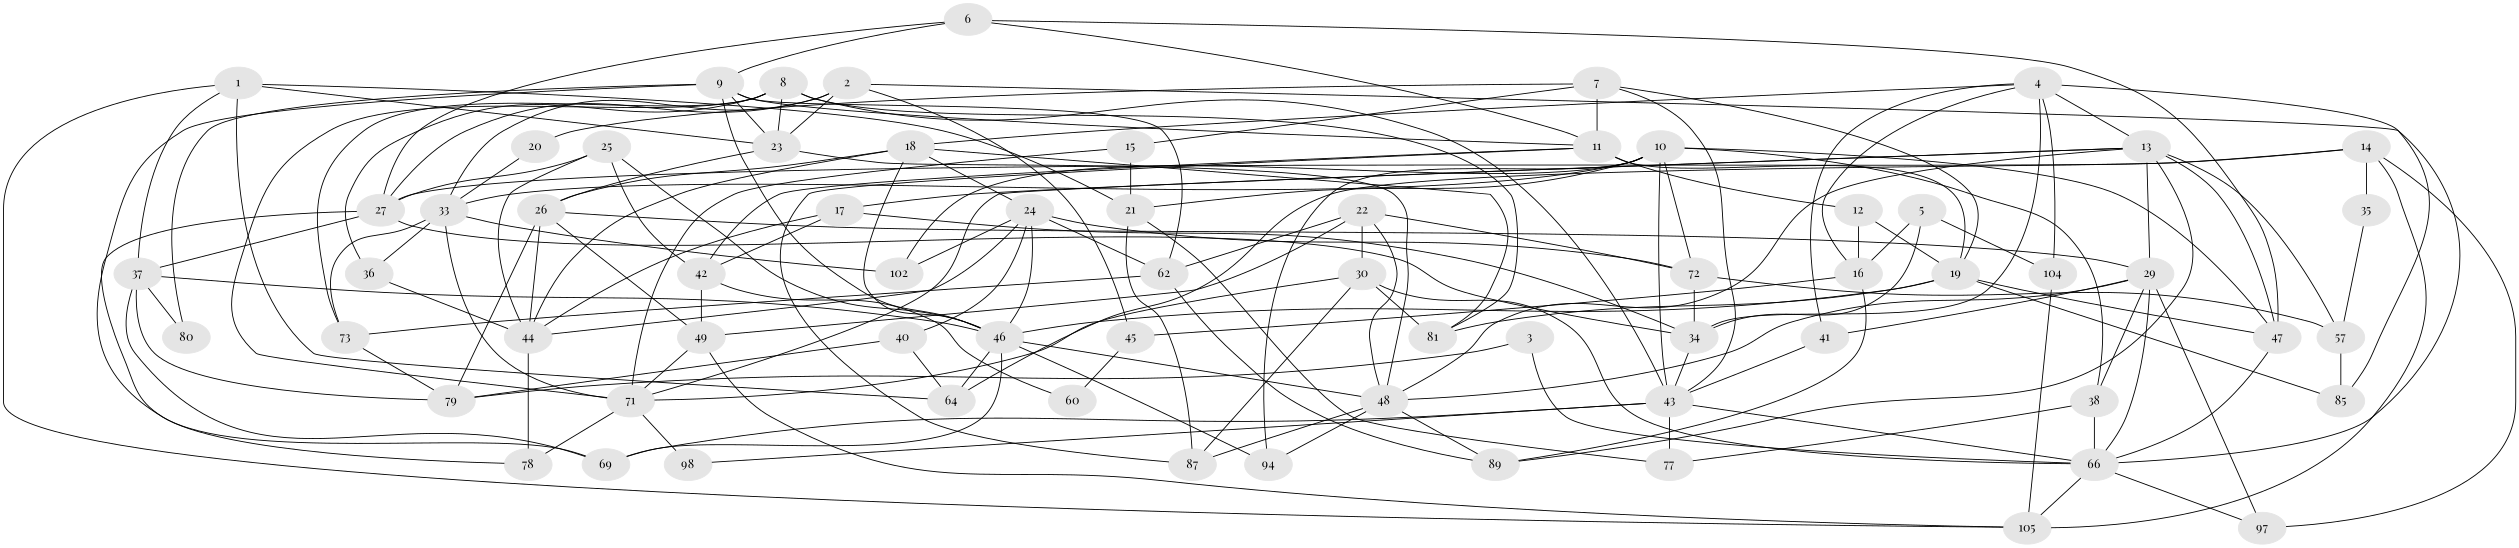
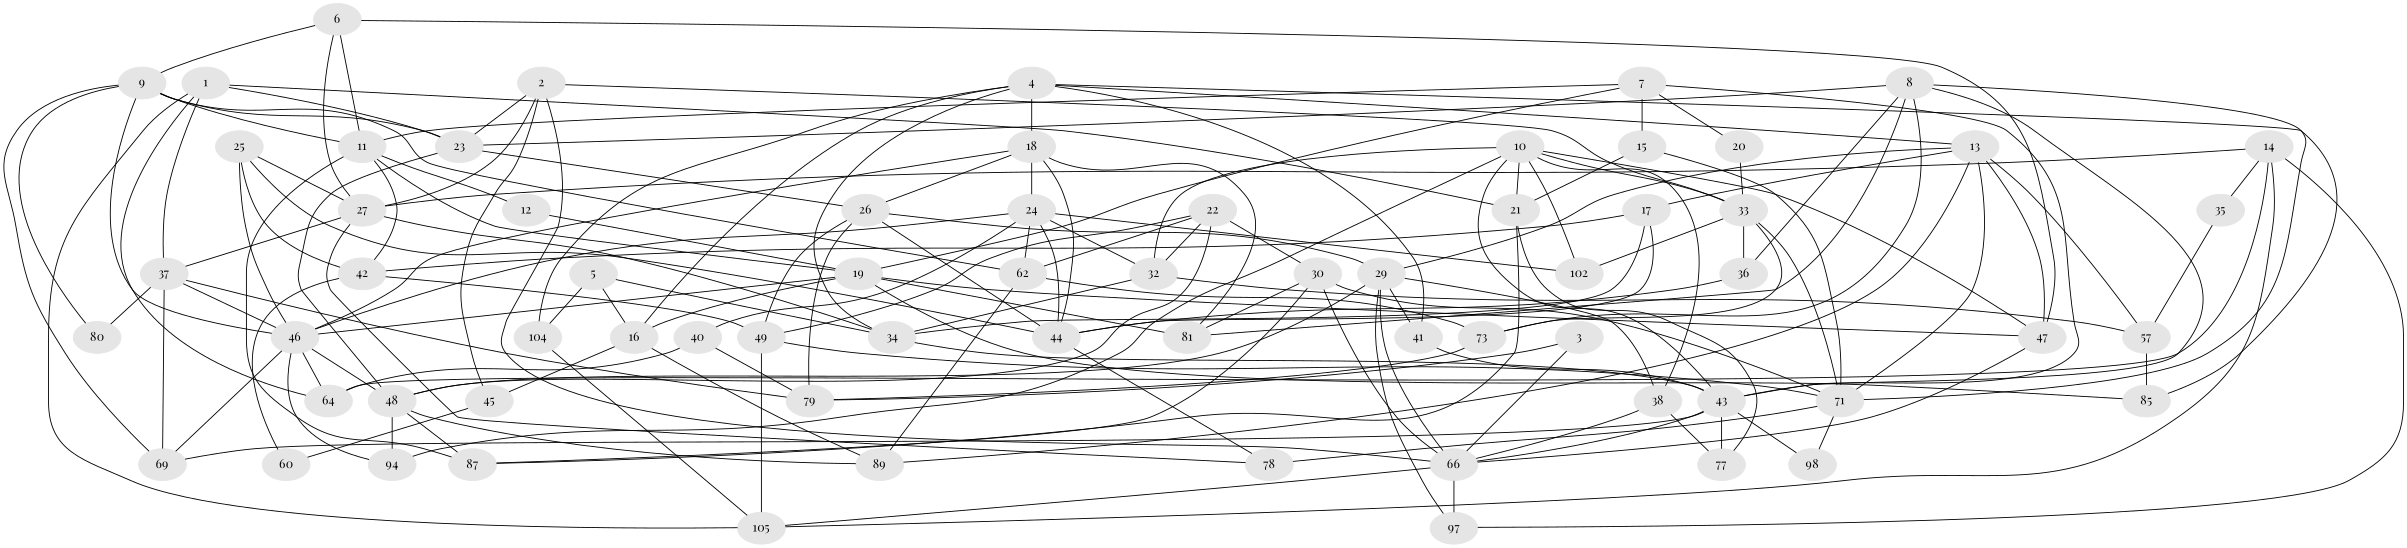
(1859, 237) -> (743, 299)
(1761, 263) -> none
(1694, 274) -> (1154, 274)
